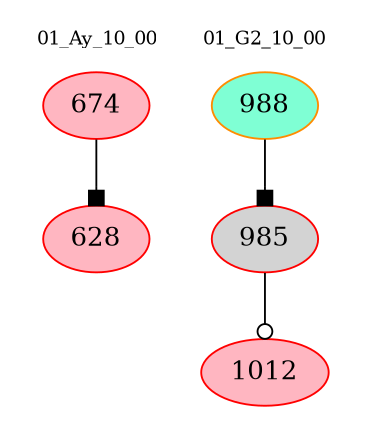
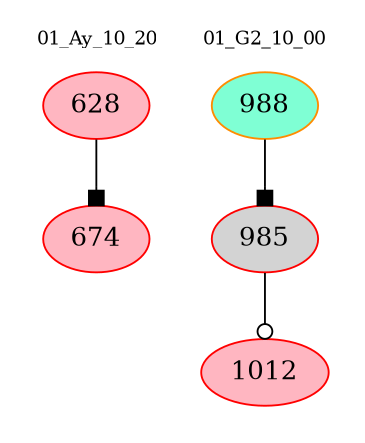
(97, 40) -> (97, 40)
(96, 163) -> (96, 163)
